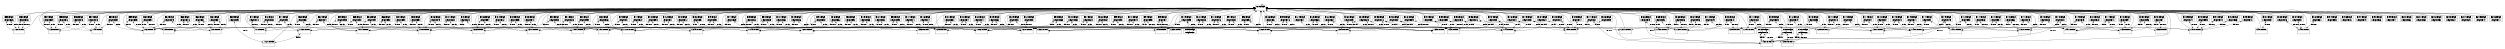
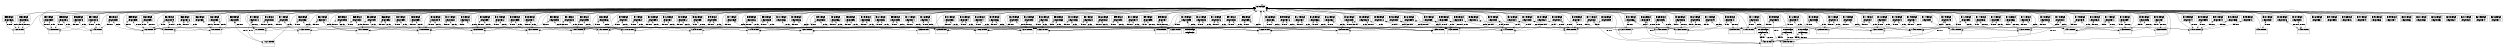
none -> (1044, 19)
none -> (1631, 19)
(163, 25) -> (163, 25)
(1538, 25) -> (1538, 25)
(1597, 25) -> (1597, 25)
(1778, 25) -> (1774, 33)
(2128, 25) -> (2128, 25)
(2310, 25) -> none
none -> (238, 26)
(1467, 27) -> none
none -> (1535, 27)
(708, 28) -> none
(1329, 28) -> (1281, 29)
(1903, 28) -> none
(186, 29) -> (169, 25)
(288, 39) -> (250, 35)
